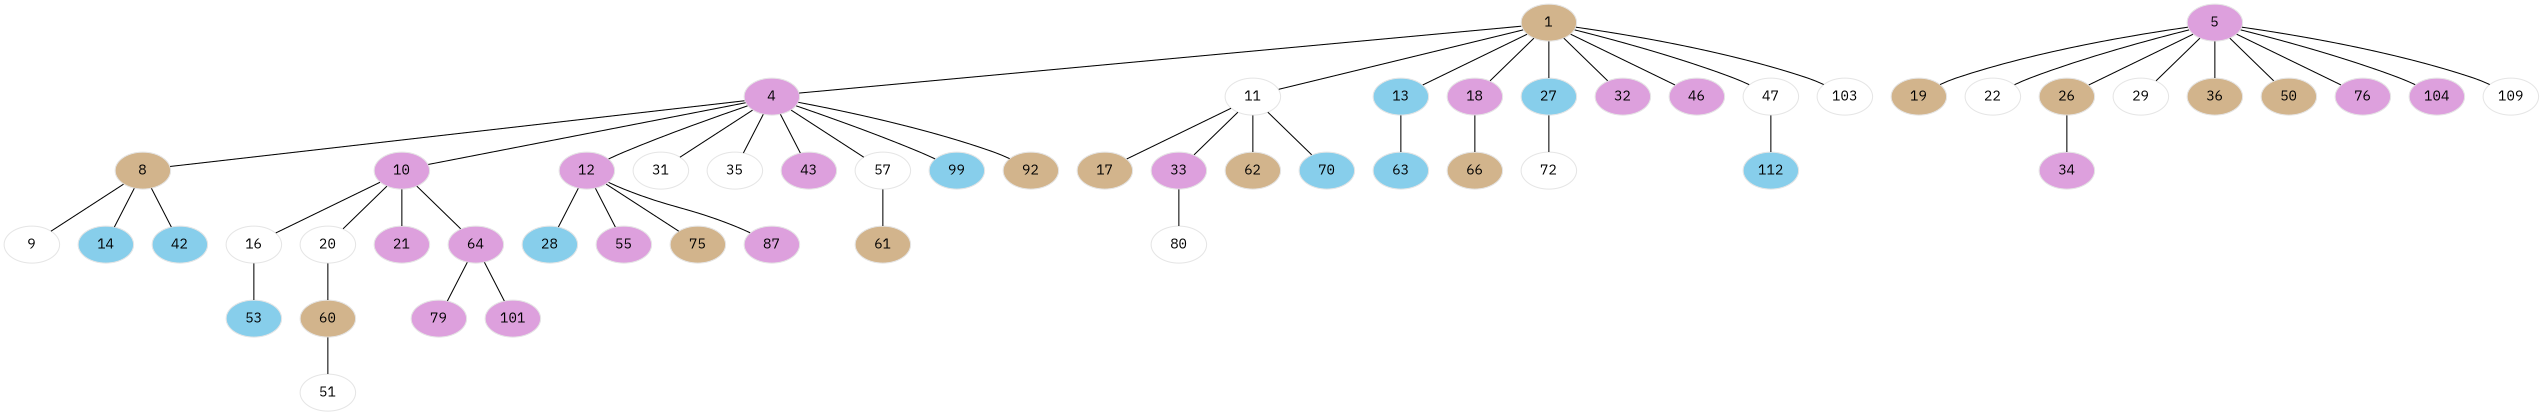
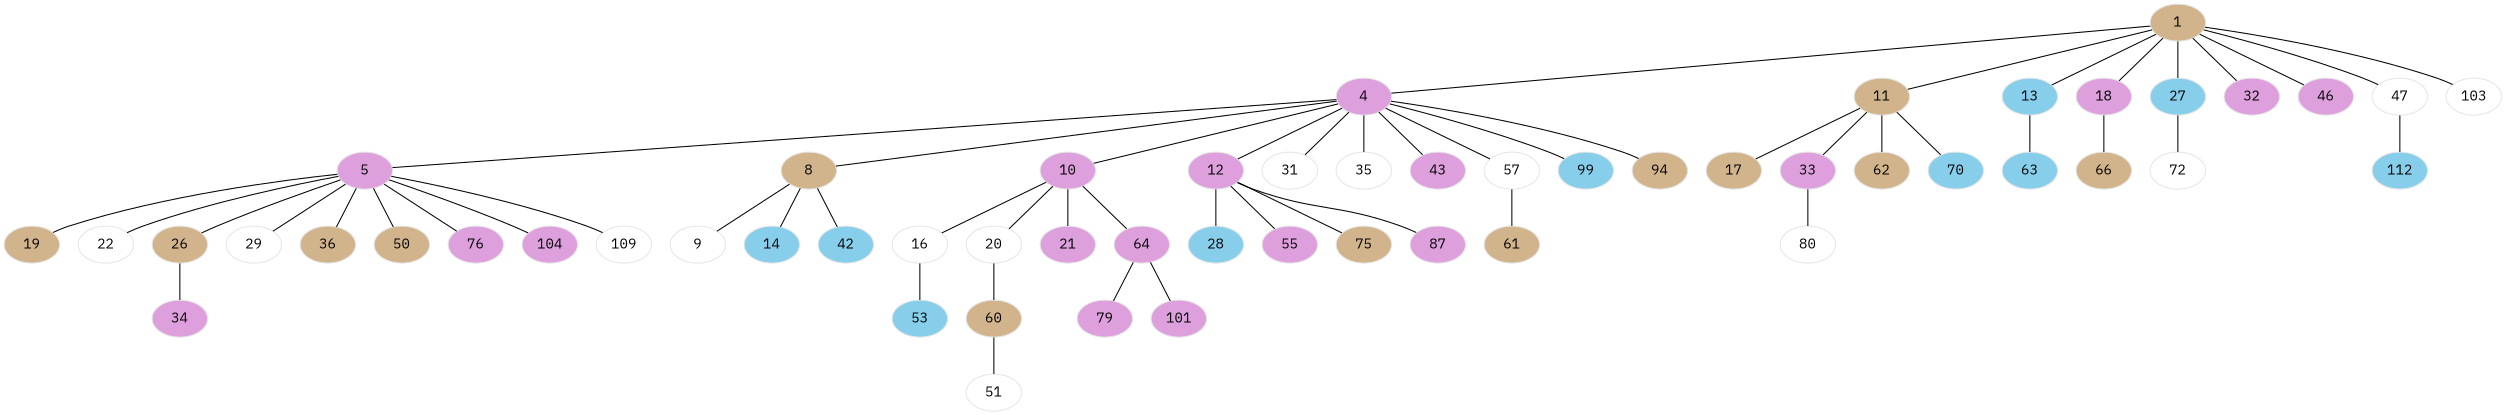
(1253, 97) -> (1882, 97)
none -> (864, 134)
(1031, 171) -> (1660, 171)
